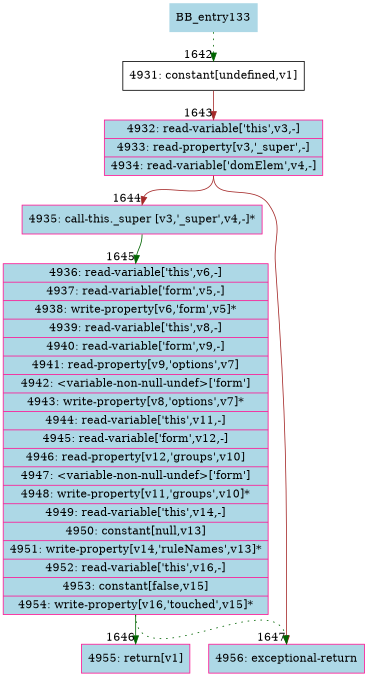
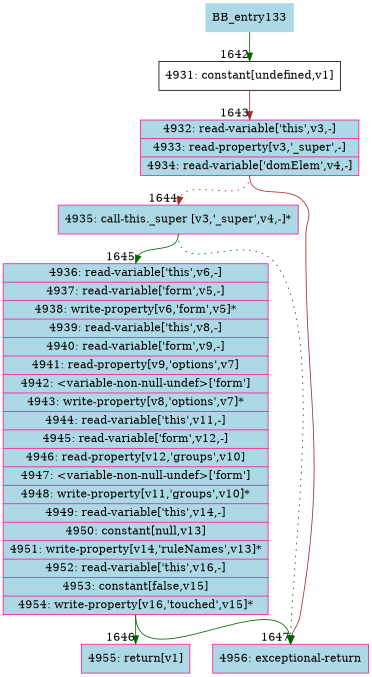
(214, 42) -> (250, 42)
(182, 191) -> (218, 191)
none -> (303, 391)
(207, 630) -> (209, 630)
